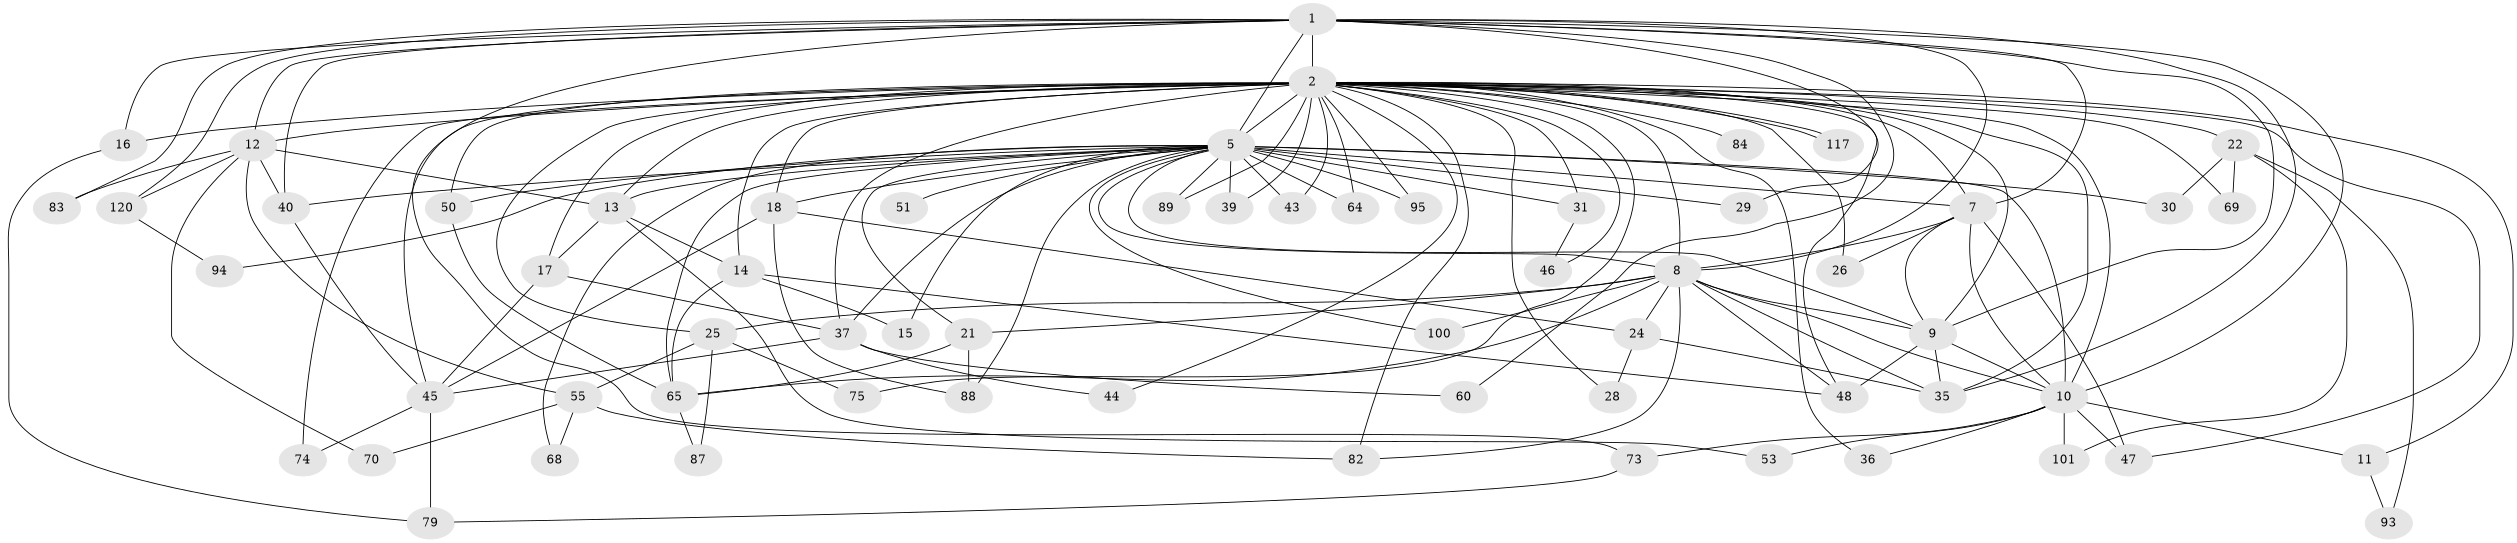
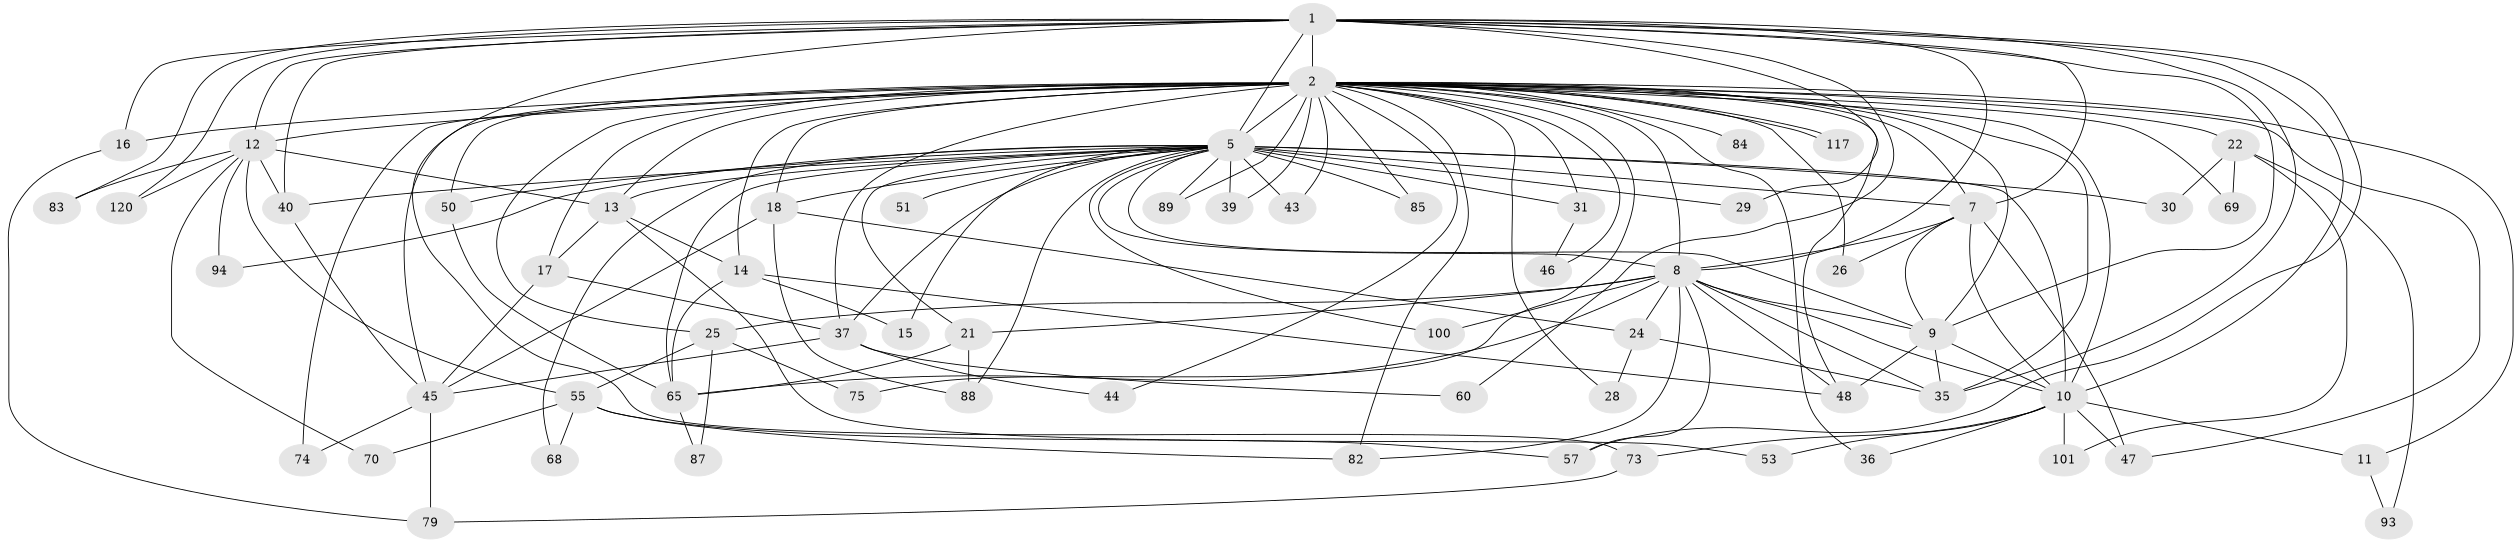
(1355, 208) -> none
(1418, 208) -> (1418, 208)
(171, 240) -> (223, 205)
none -> (1572, 460)
